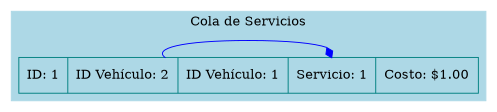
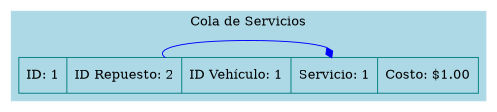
(123, 75) -> (124, 75)
